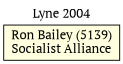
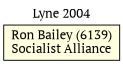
(62, 43) -> (62, 43)
